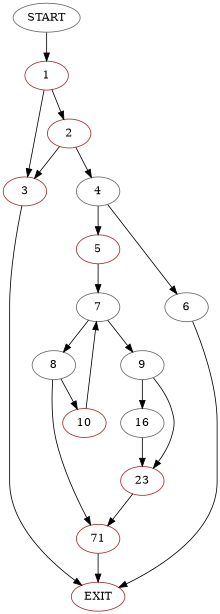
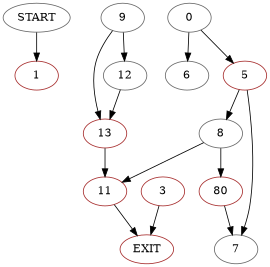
(37, 129) -> none
(69, 133) -> none
(98, 191) -> (189, 18)
(78, 333) -> (234, 101)
(118, 333) -> none
(84, 423) -> (221, 191)
(142, 423) -> (125, 76)
(217, 472) -> none
(142, 481) -> (105, 133)
(98, 539) -> (105, 191)
